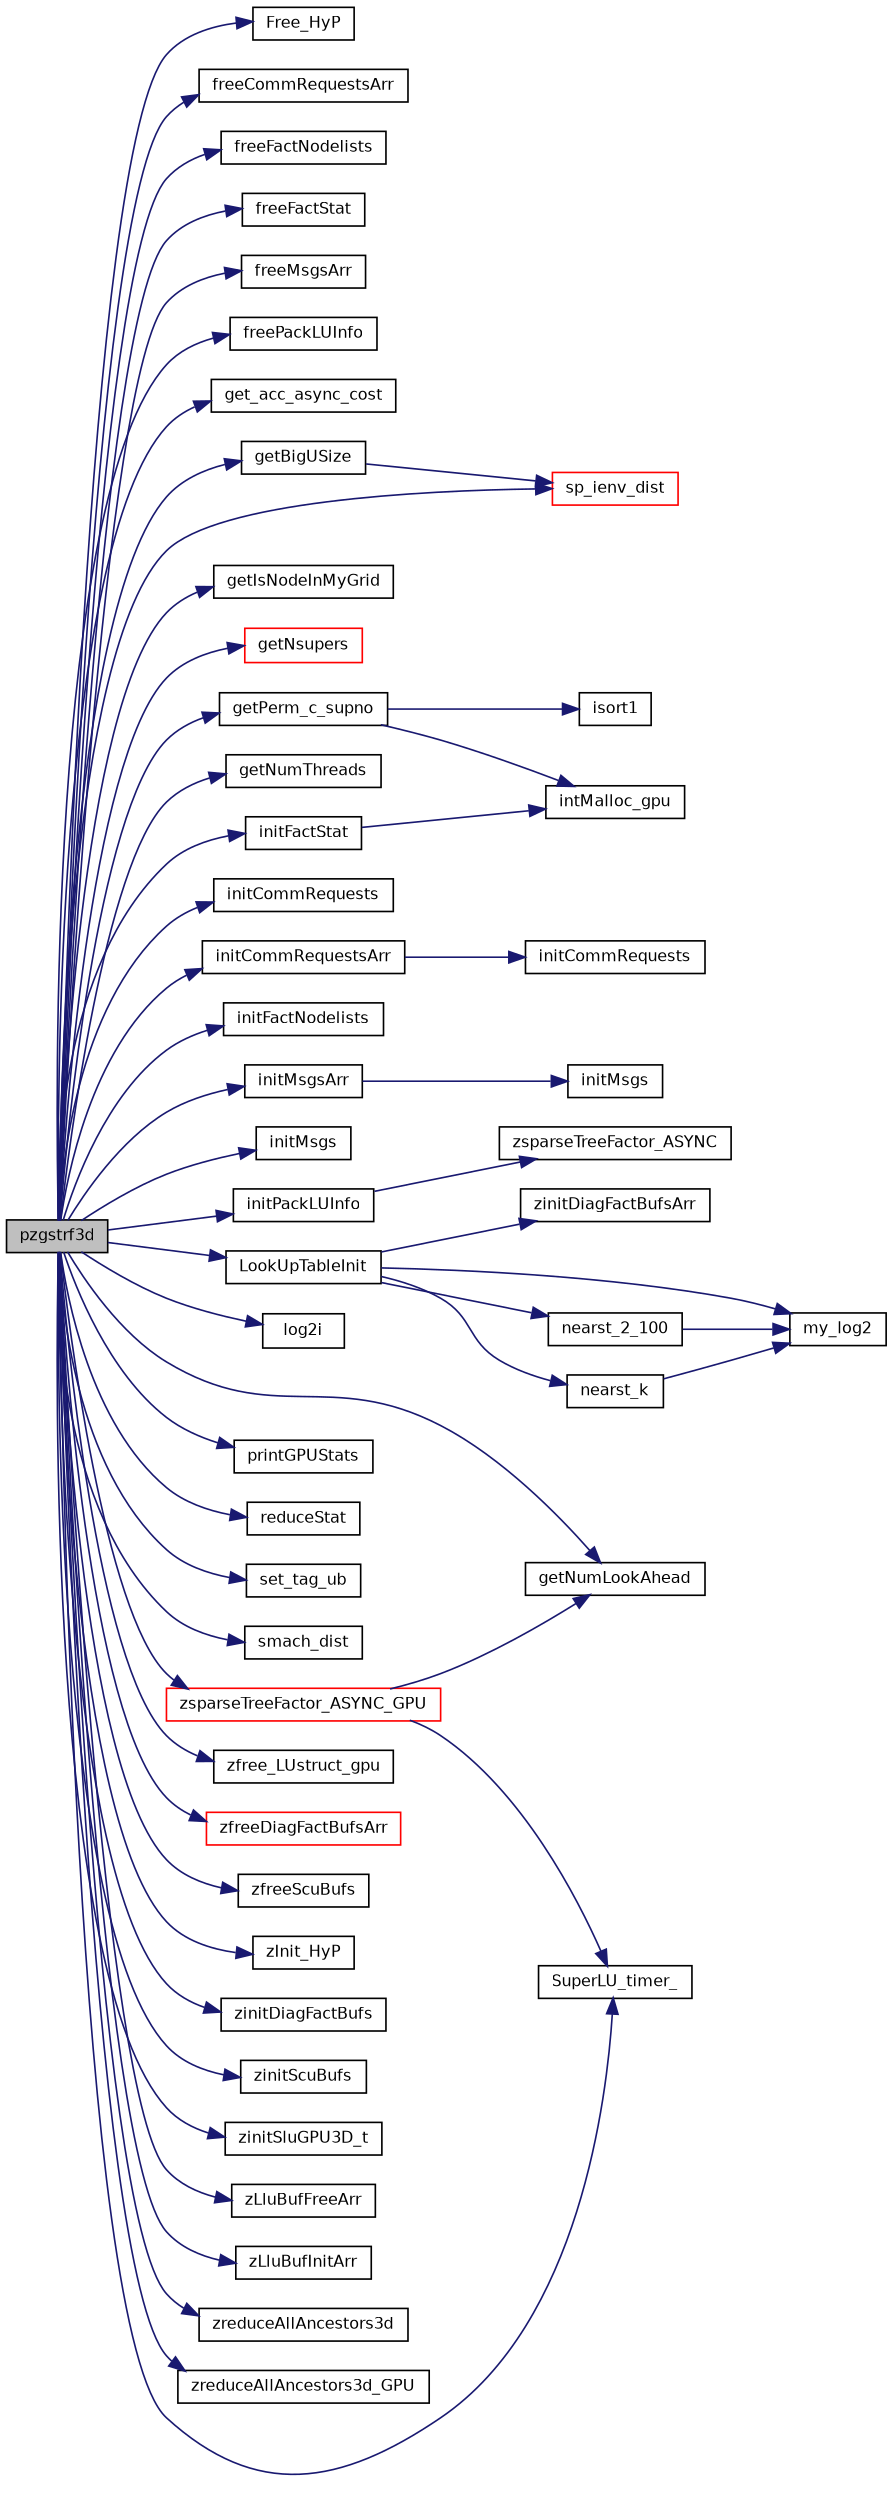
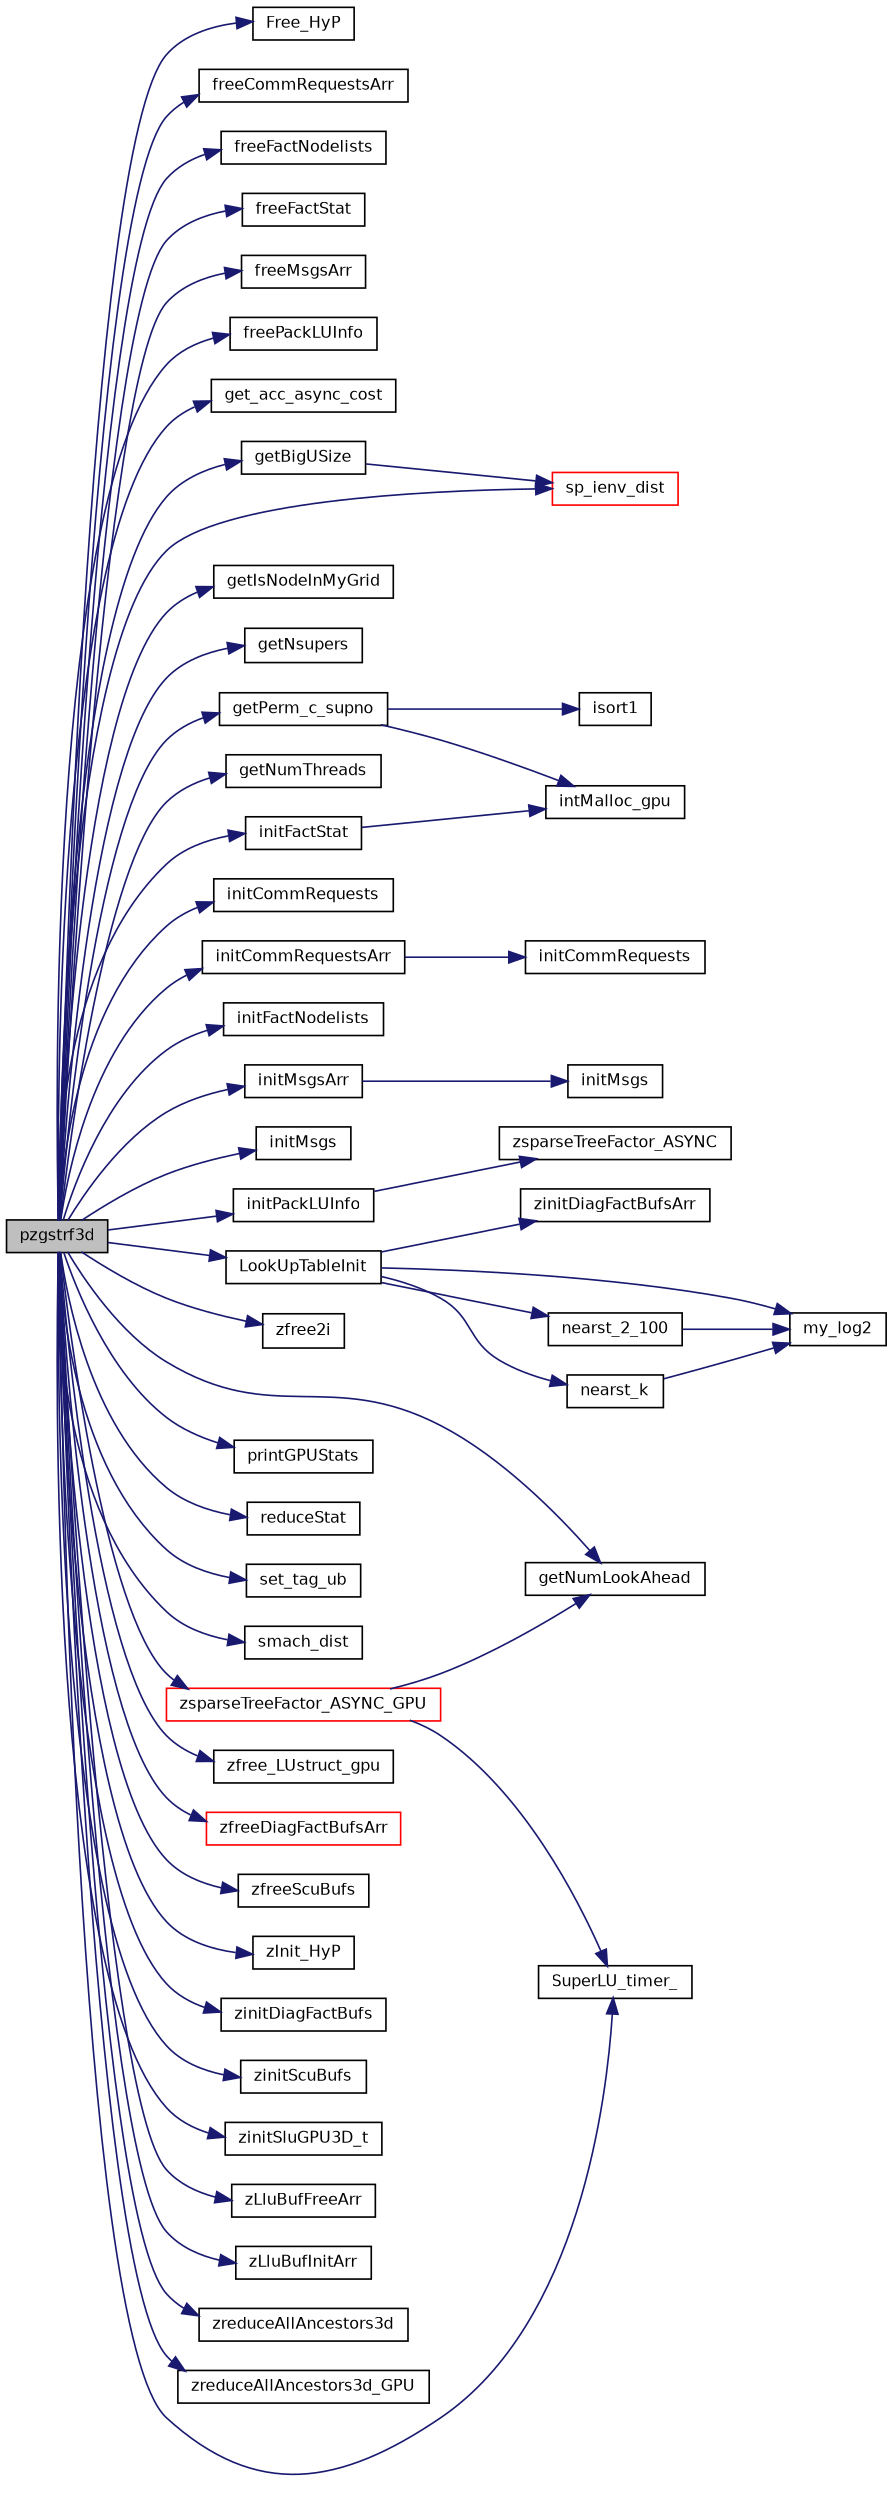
(304, 645) -> (304, 645)
(304, 1331) -> (304, 1331)
